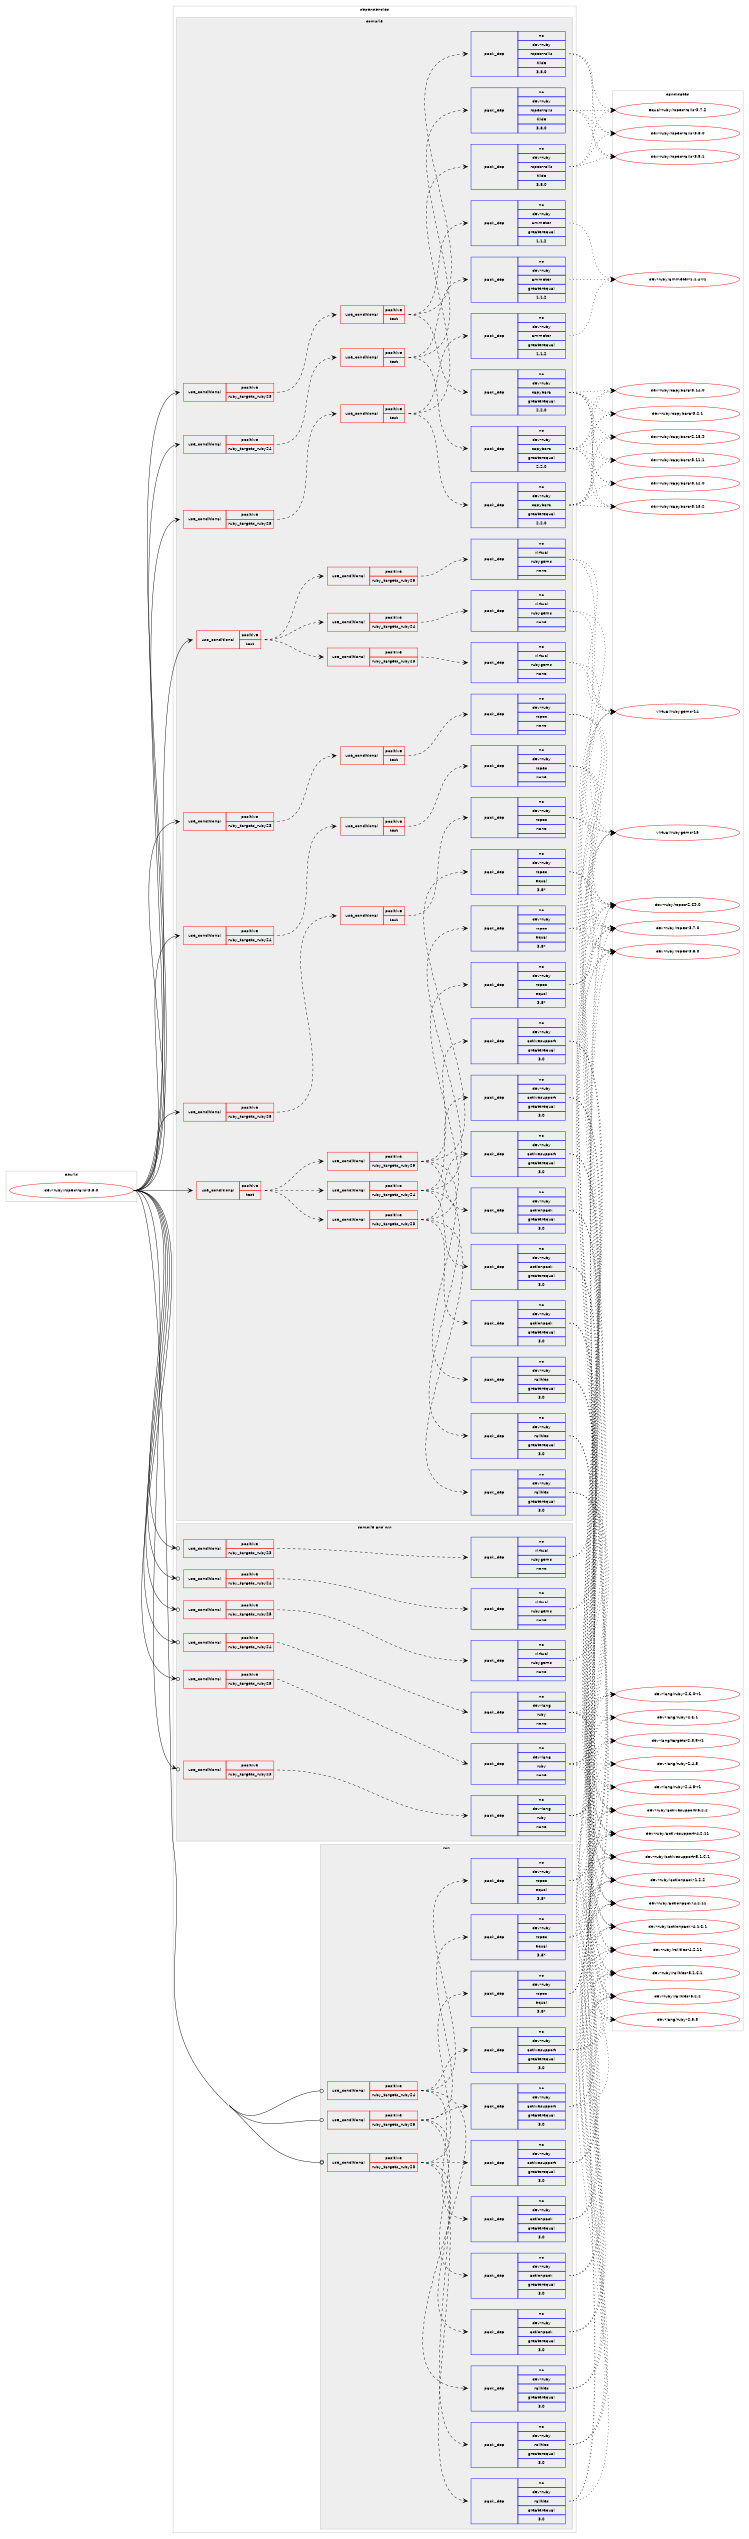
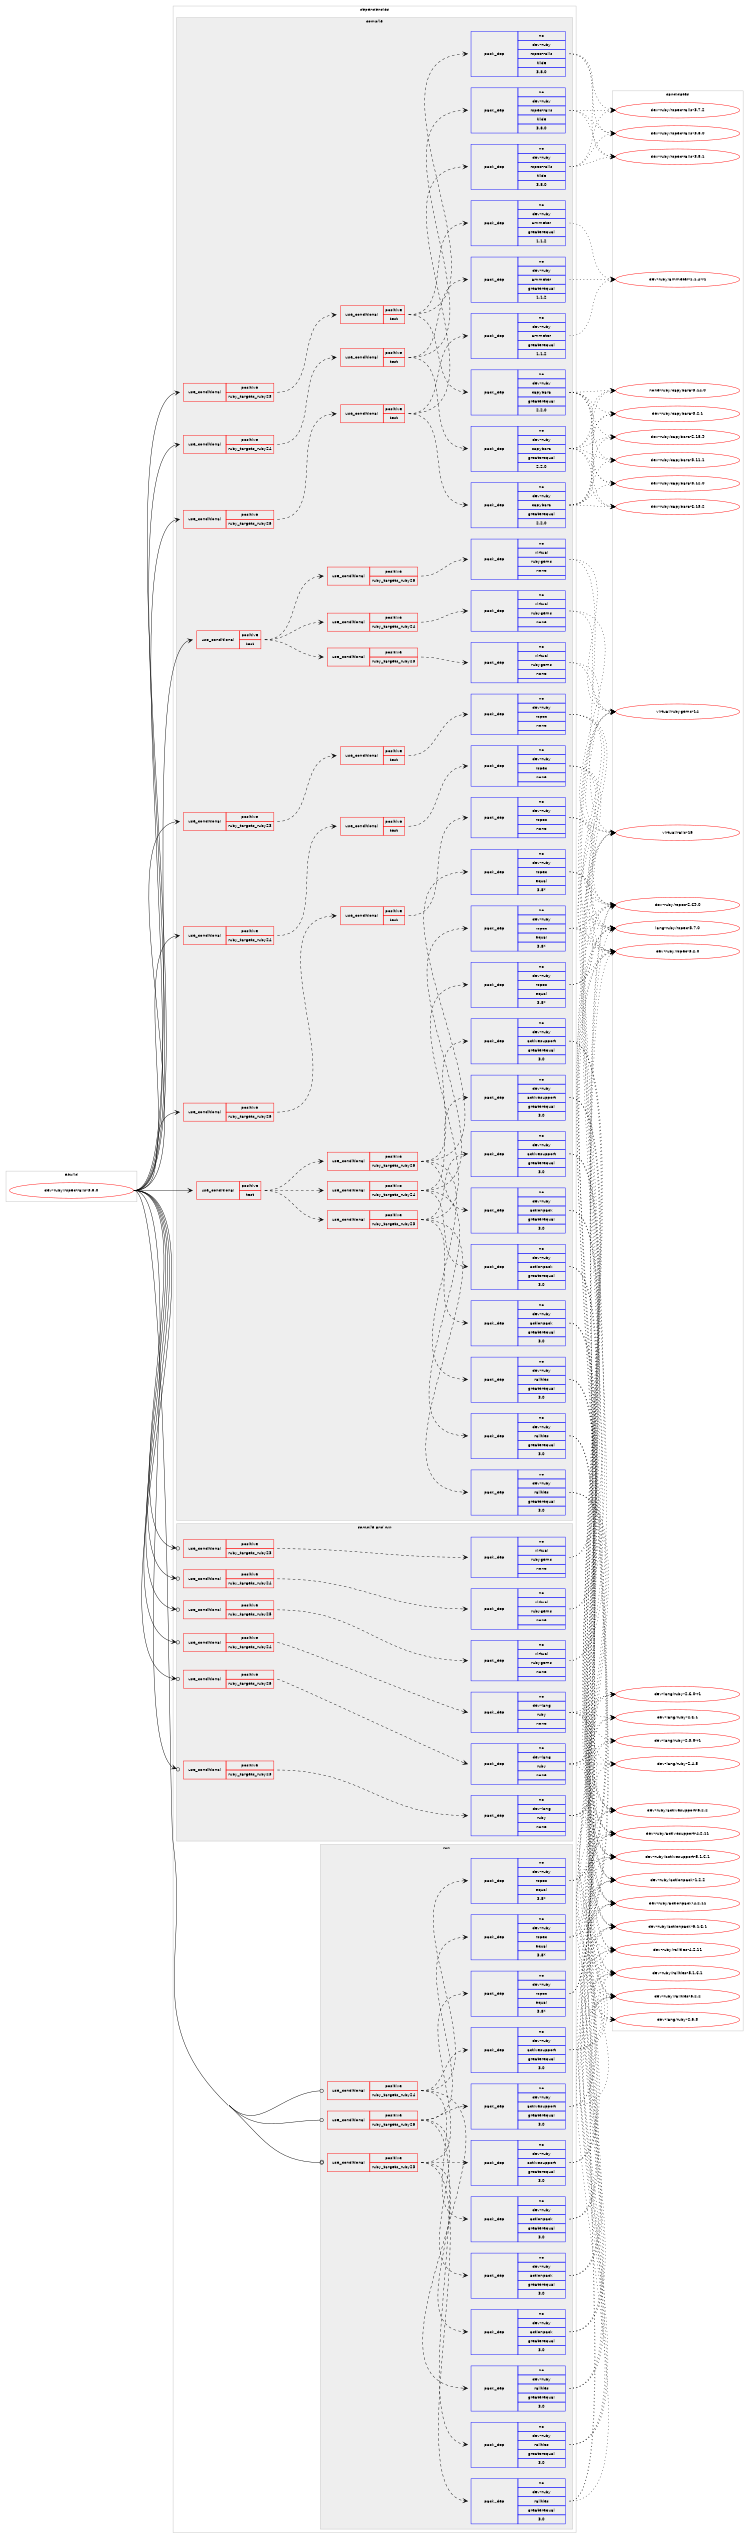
(678, 110) -> (678, 110)
(678, 391) -> (678, 391)
(678, 507) -> (678, 507)
(678, 833) -> (678, 833)
(678, 928) -> (678, 928)
(678, 952) -> (678, 952)
(678, 1741) -> (678, 1741)
(678, 1787) -> none
(678, 1927) -> (678, 1927)
